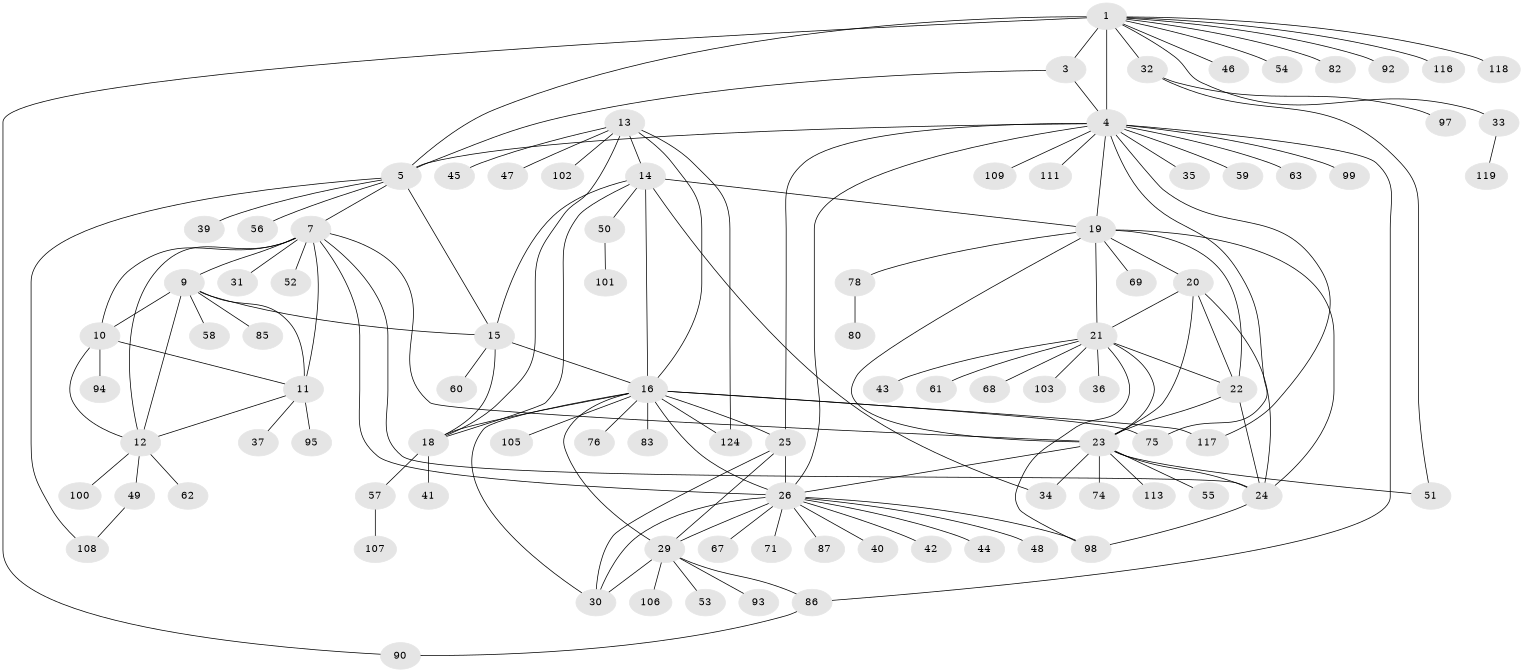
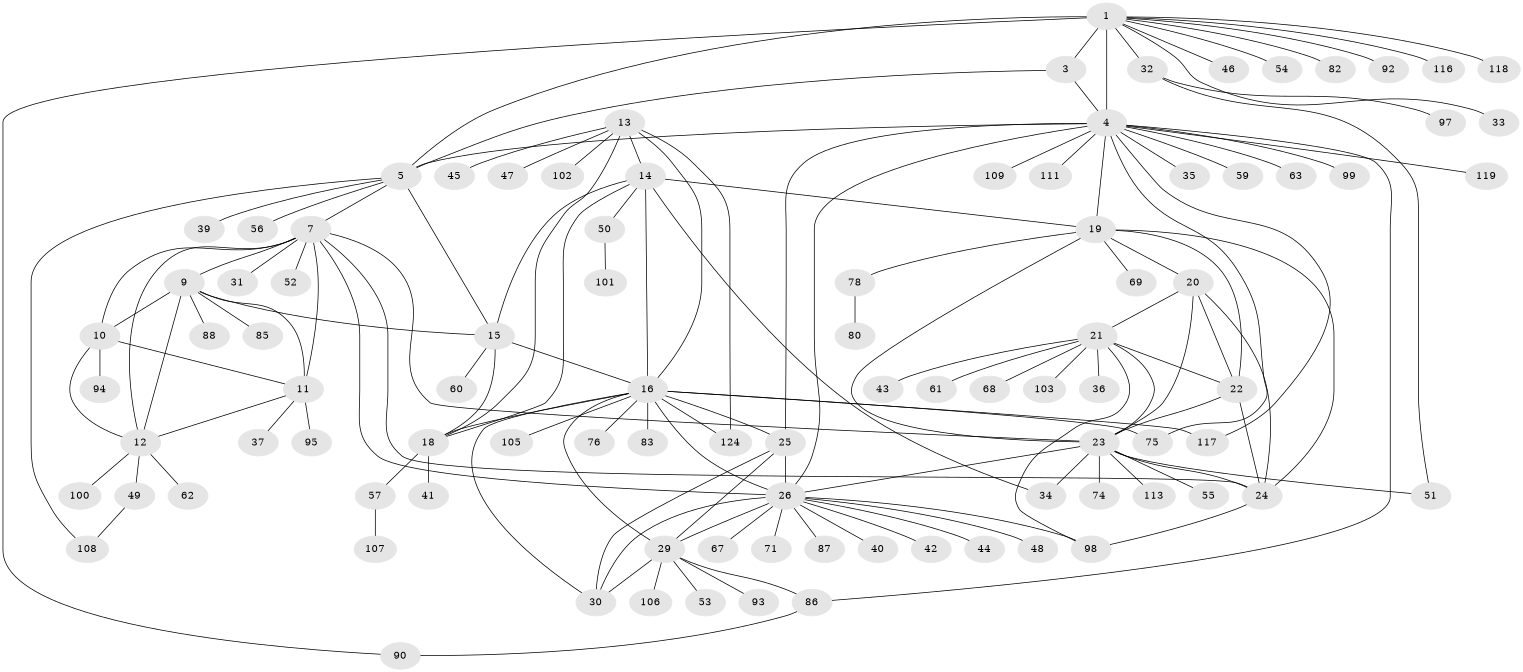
(1493, 149) -> (1296, 149)
(1096, 283) -> none
(209, 336) -> (209, 336)
